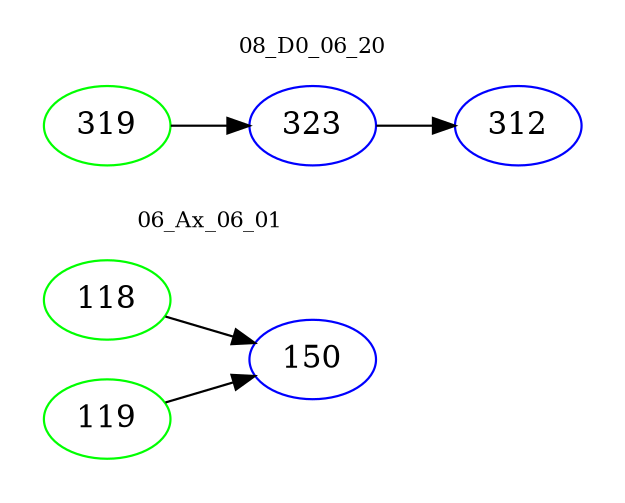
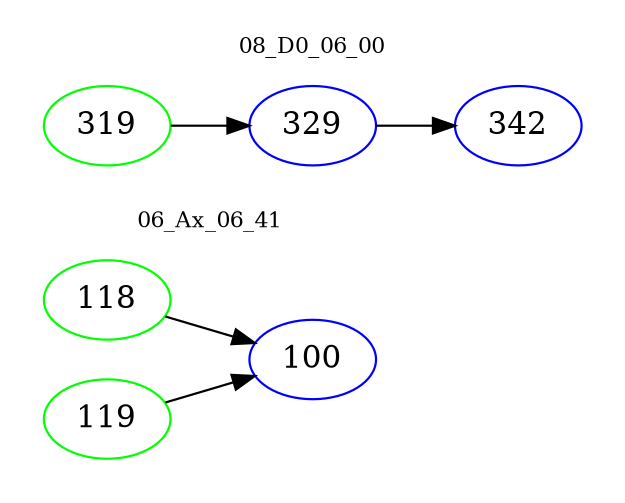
(313, 47) -> (313, 47)
(313, 126) -> (313, 126)
(518, 126) -> (518, 126)
(210, 222) -> (210, 222)
(313, 360) -> (313, 360)
